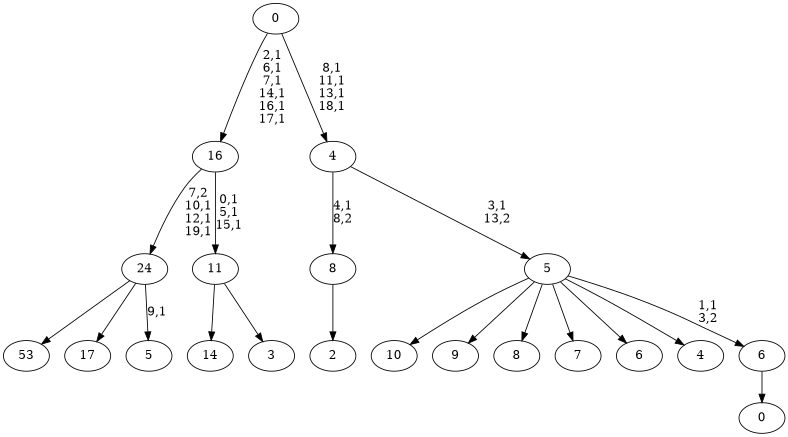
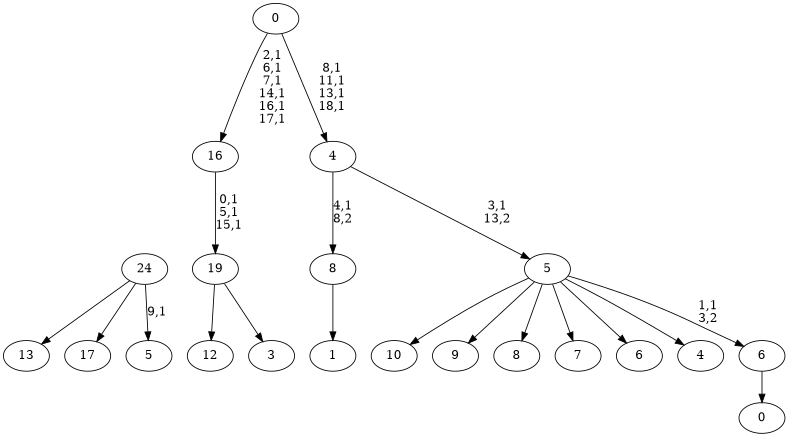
(173, 205) -> none
(215, 269) -> (215, 269)
(26, 356) -> (26, 356)
(210, 356) -> (210, 356)
(333, 356) -> (333, 356)
